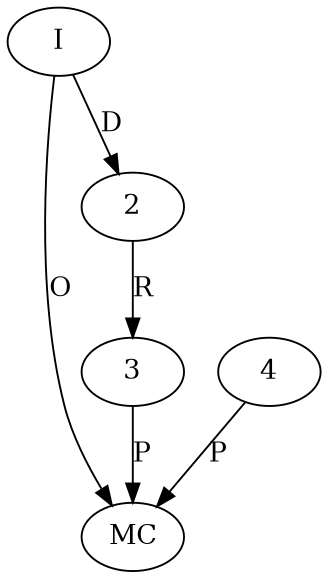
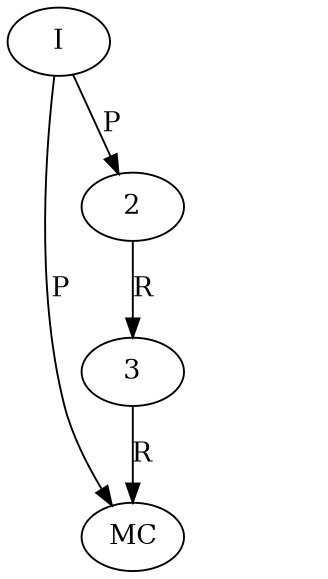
(112, 124) -> (112, 124)
(61, 289) -> (61, 289)
(269, 372) -> none
(142, 454) -> (142, 454)
